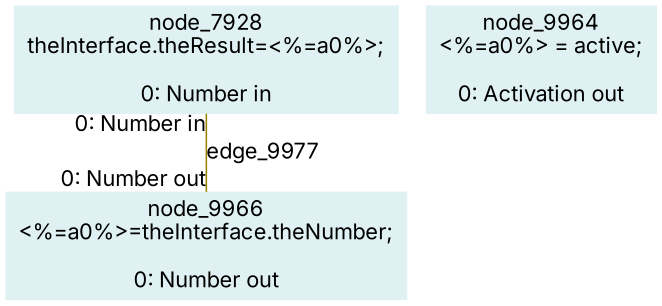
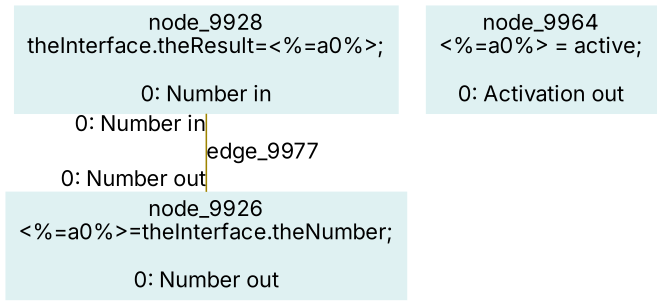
(206, 60) -> (206, 60)
(206, 246) -> (206, 246)
